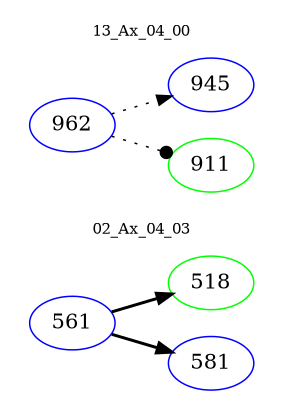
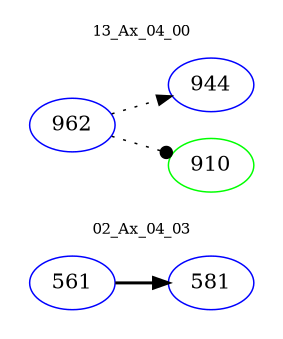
(211, 85) -> (211, 85)
(211, 165) -> (211, 165)
(211, 283) -> none
